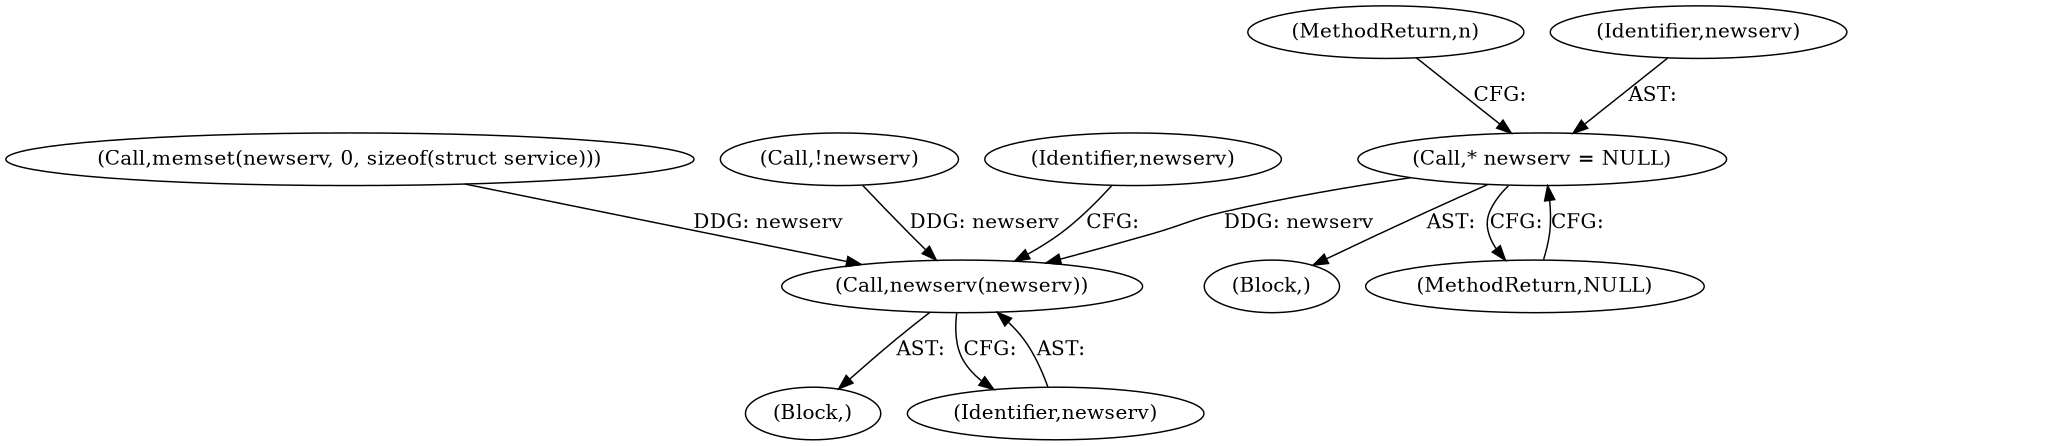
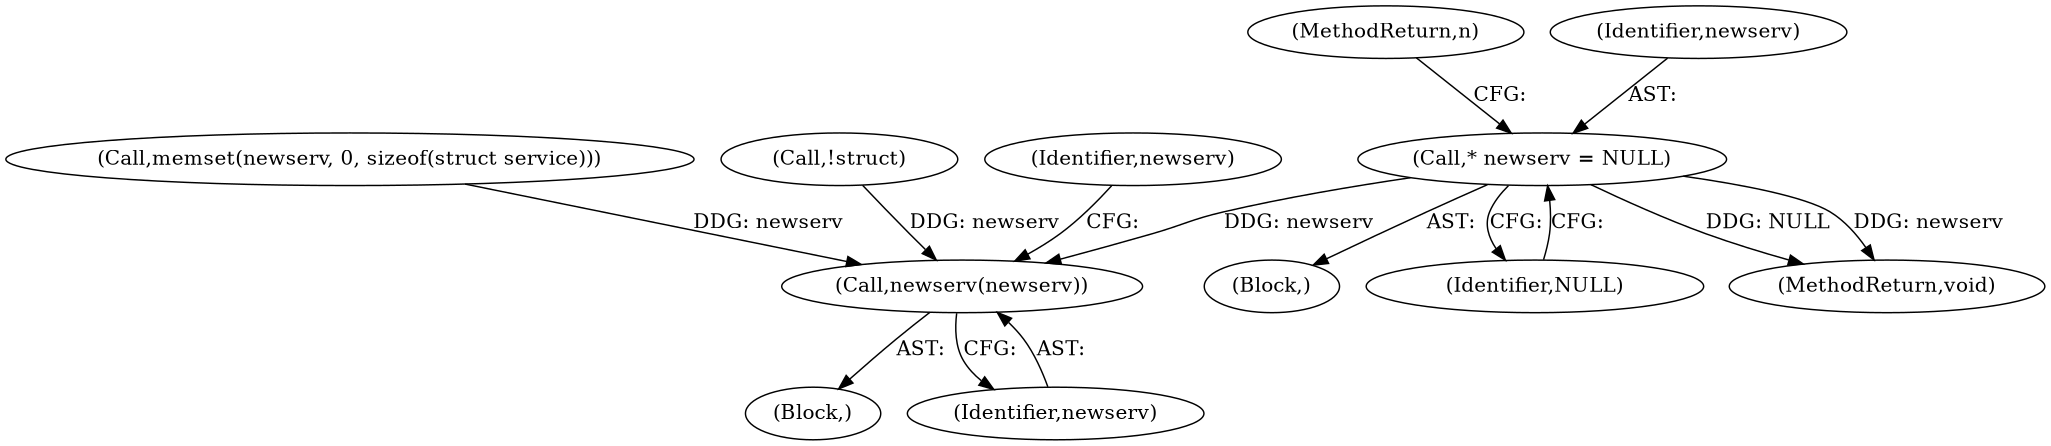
(839, 159) -> (839, 159)
(1535, 286) -> (1535, 286)
none -> (1887, 286)
